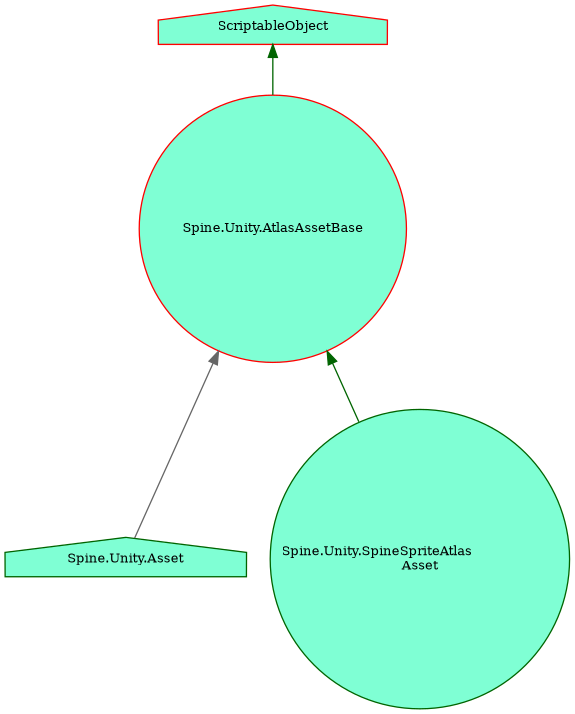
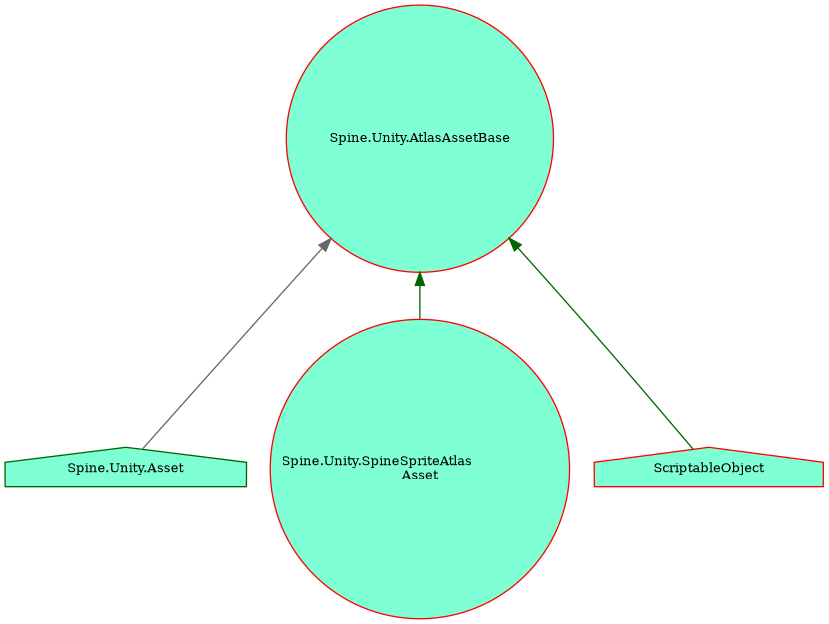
(273, 76) -> (606, 348)
(420, 559) -> (420, 469)
